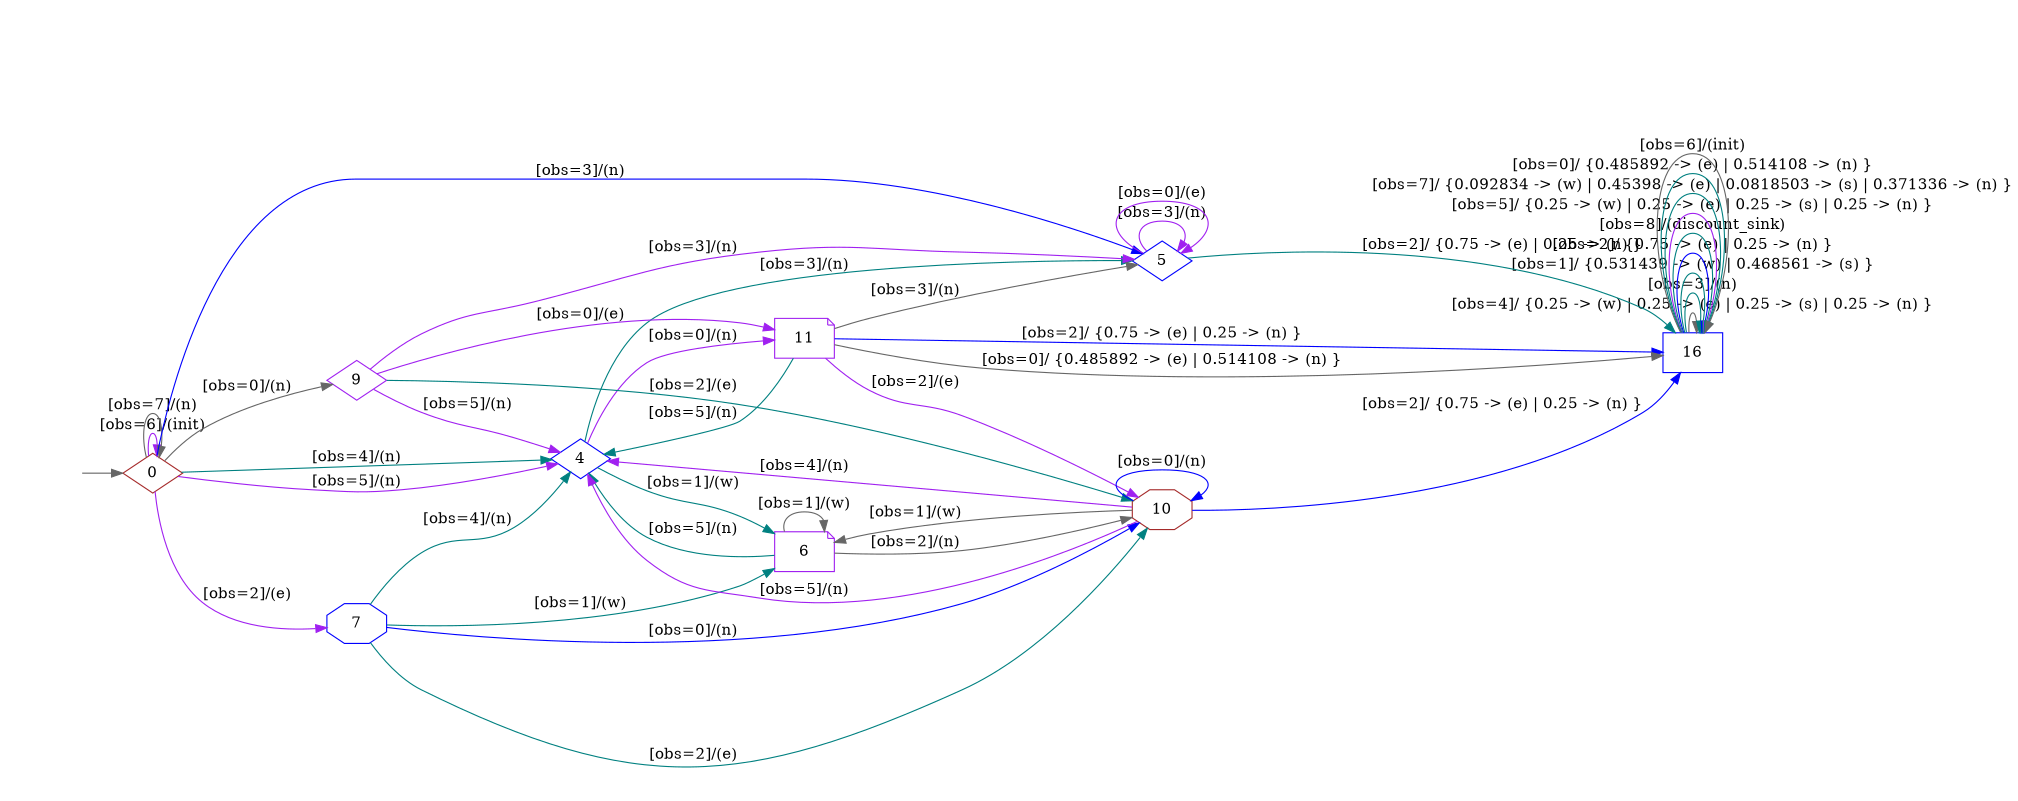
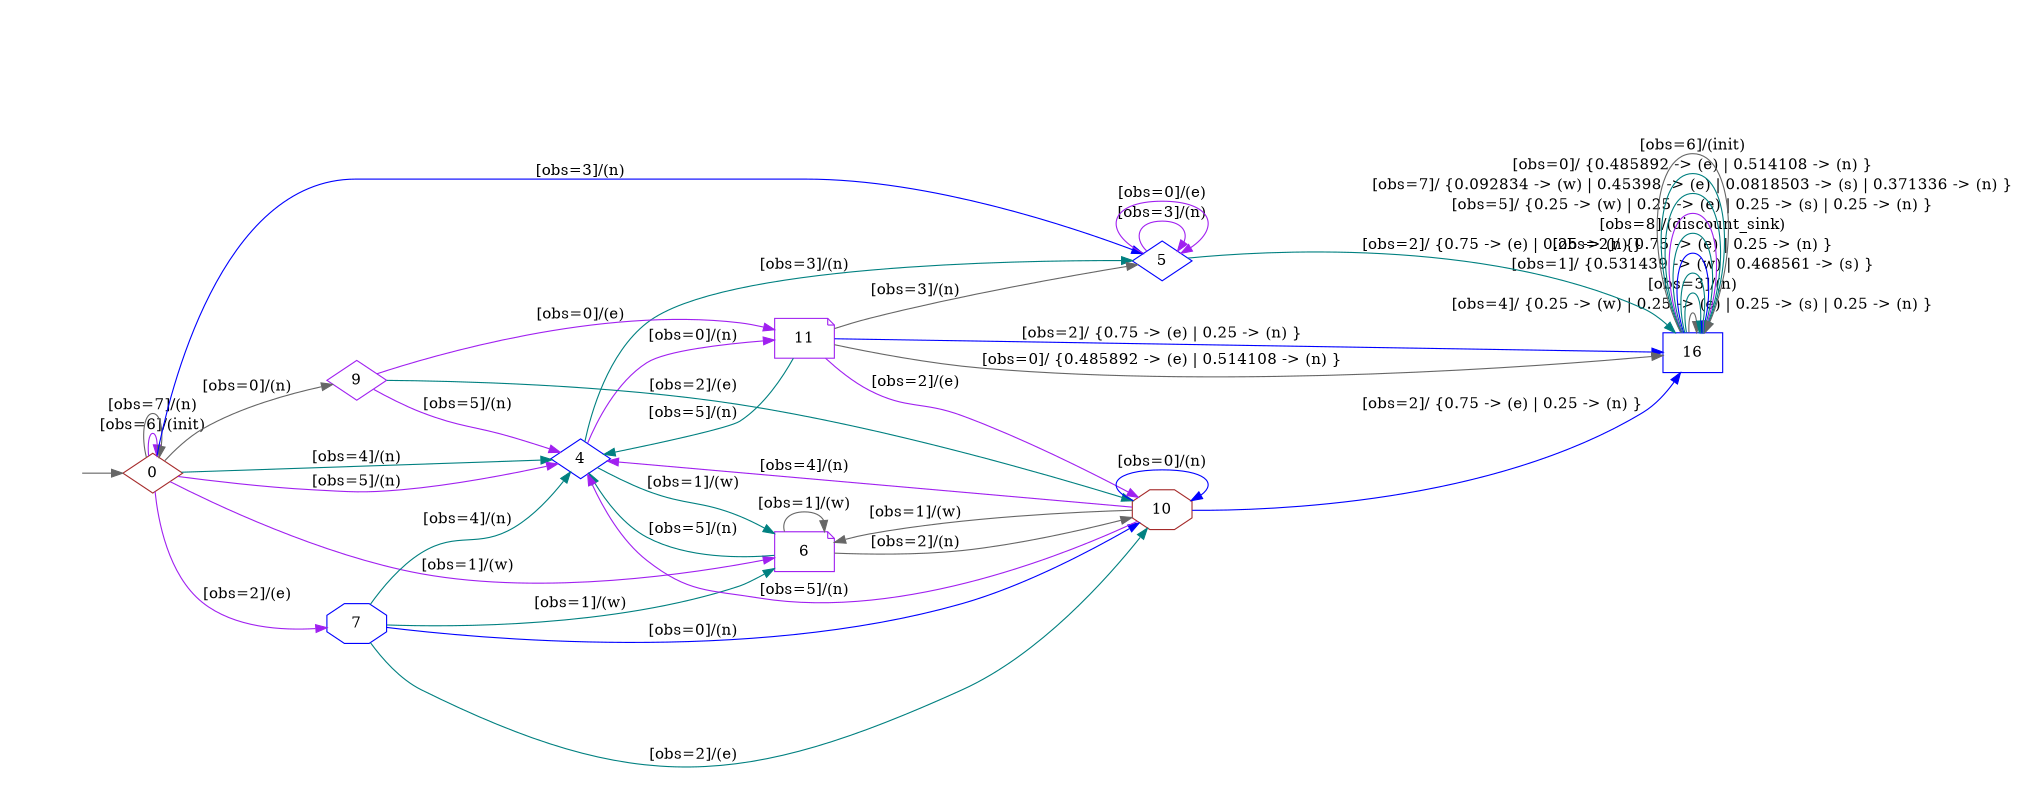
(736, 255) -> none
none -> (459, 579)
